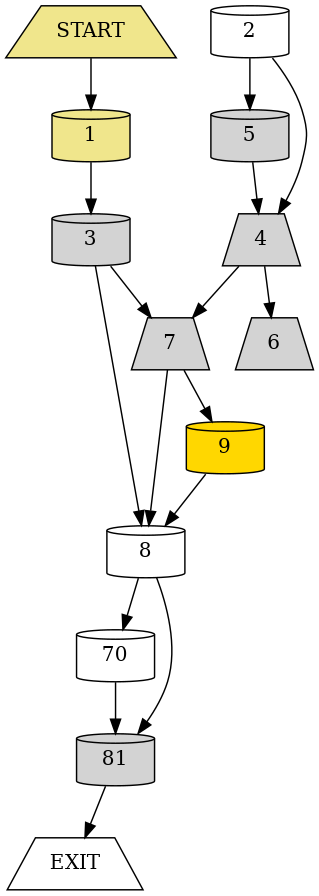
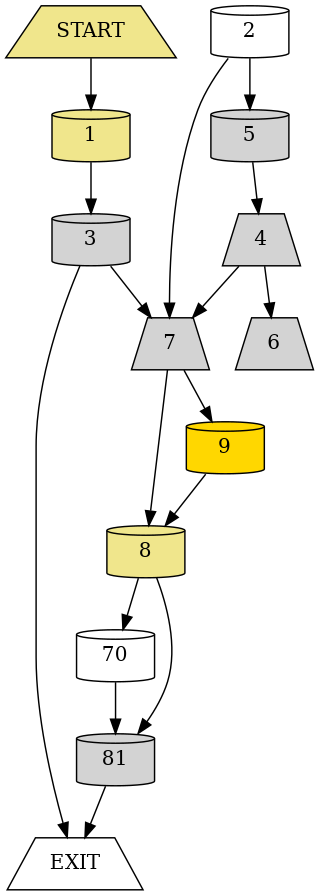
(306, 127) -> (180, 176)
(117, 389) -> (36, 543)
(146, 552) -> (146, 552)
